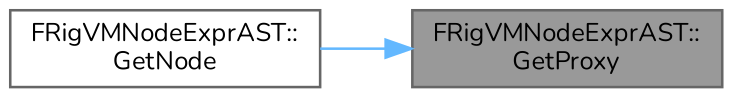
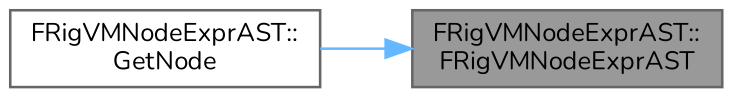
(567, 49) -> (567, 49)
